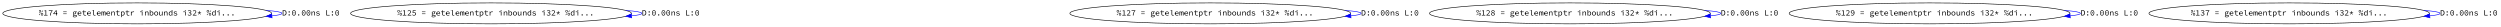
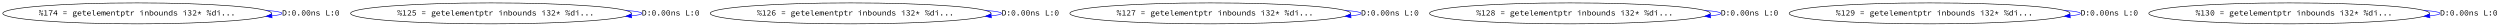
none -> (851, 13)
(2289, 13) -> (2289, 13)
